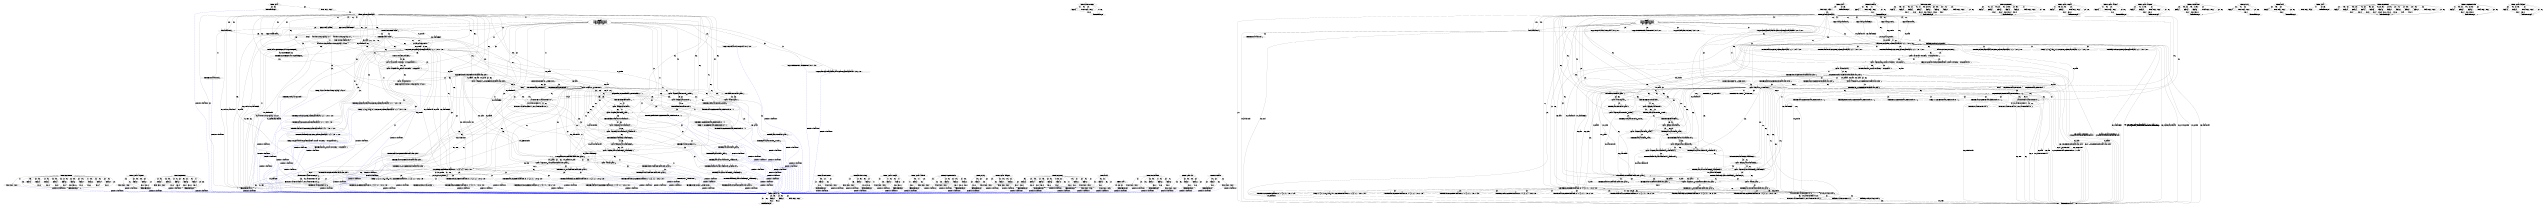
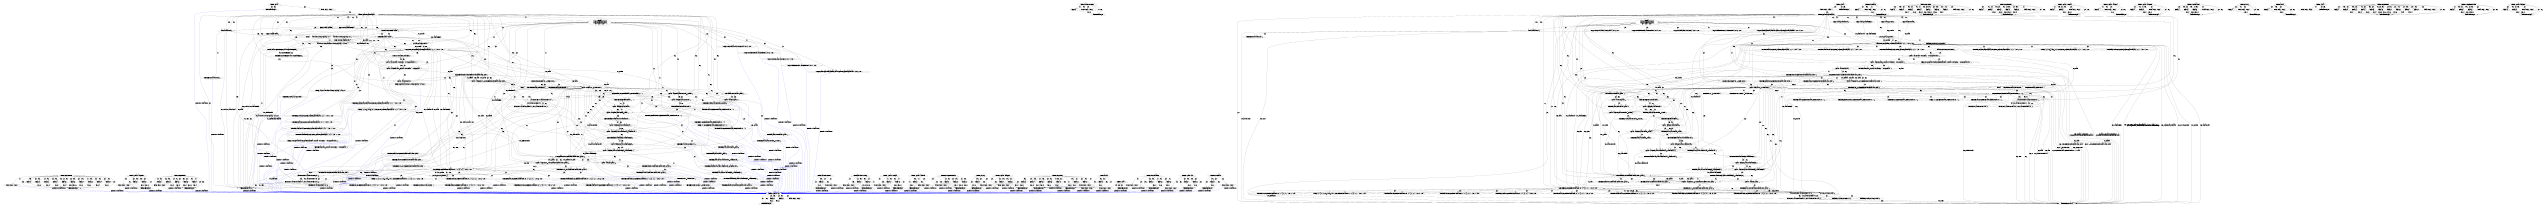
none -> (1727, 31)
(343, 50) -> (332, 42)
none -> (759, 53)
none -> (781, 59)
